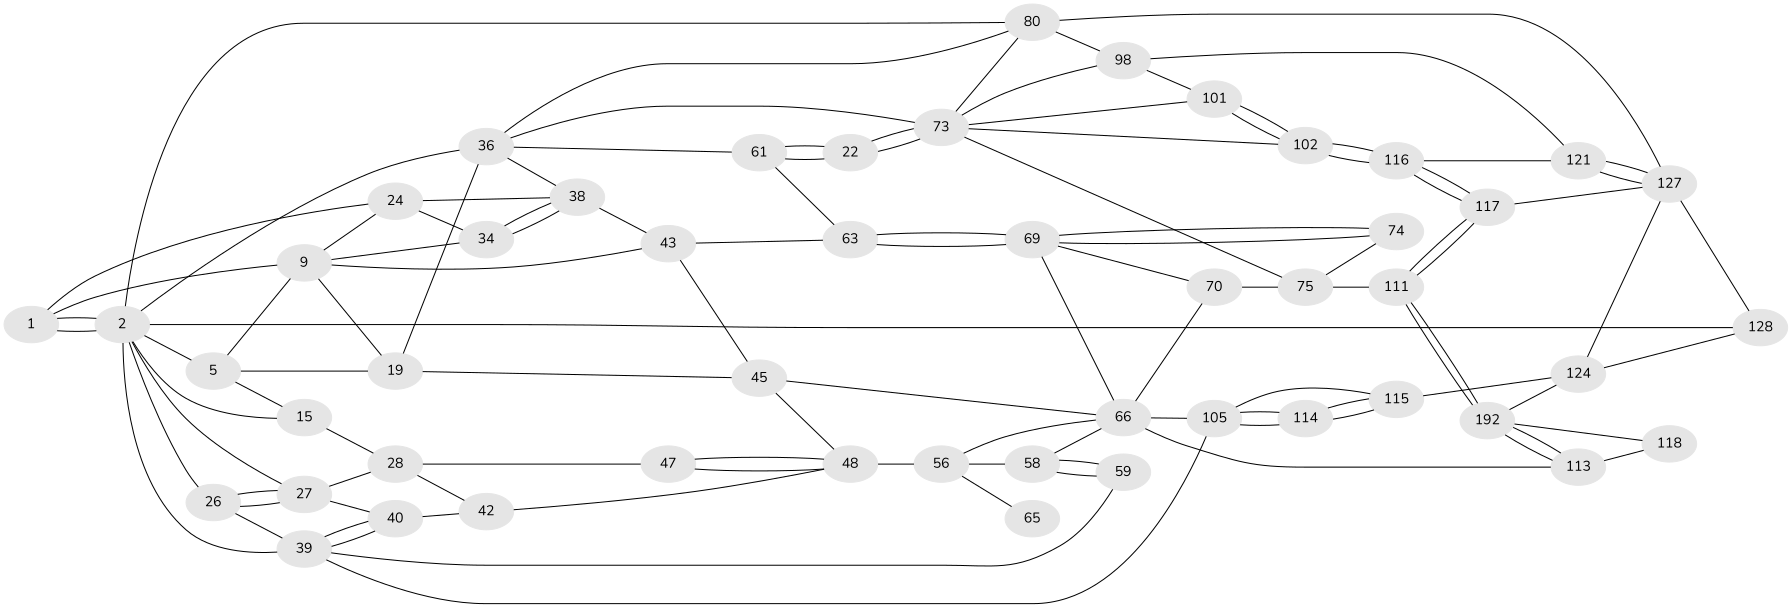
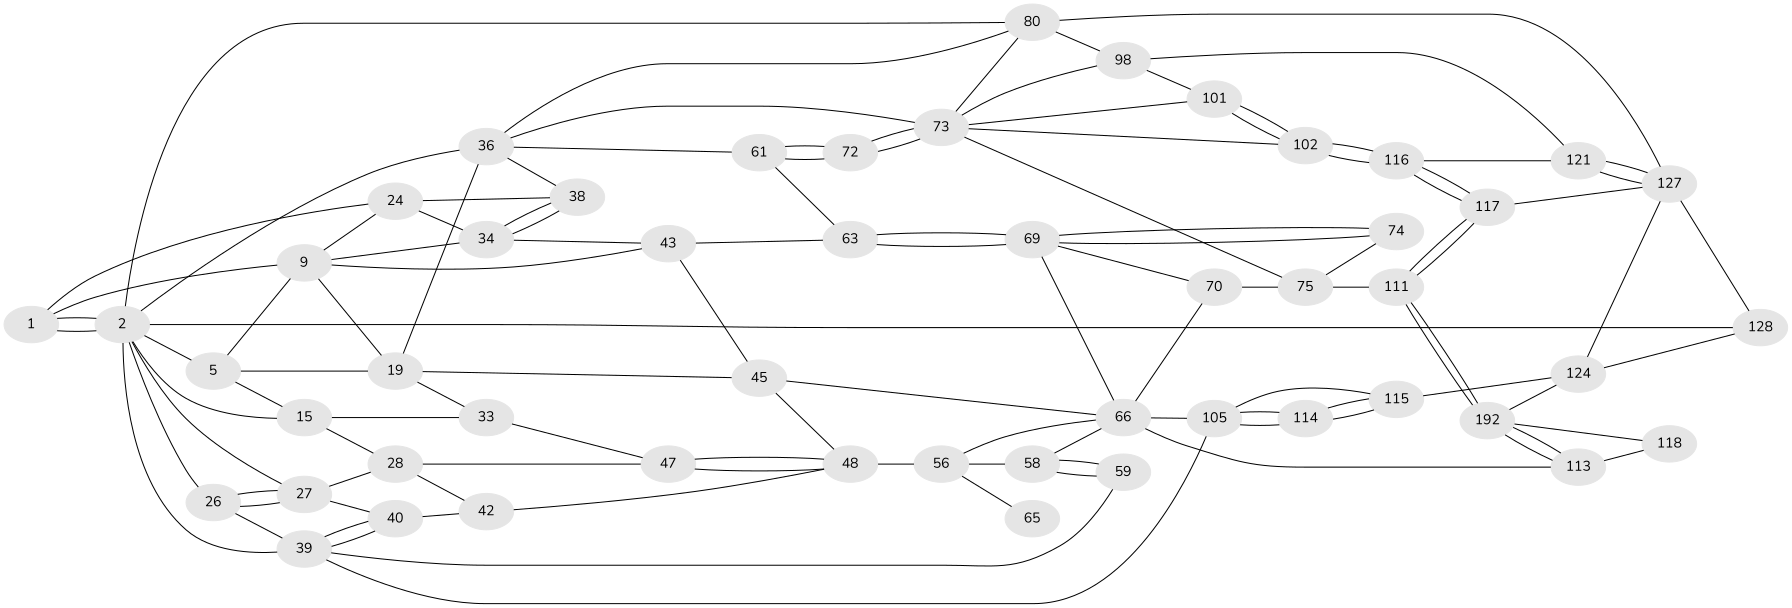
(850, 153) -> (850, 153)
(623, 220) -> (577, 242)
none -> (486, 418)
